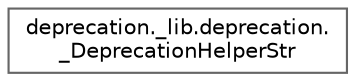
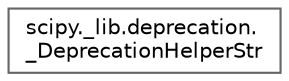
(178, 41) -> (145, 41)
